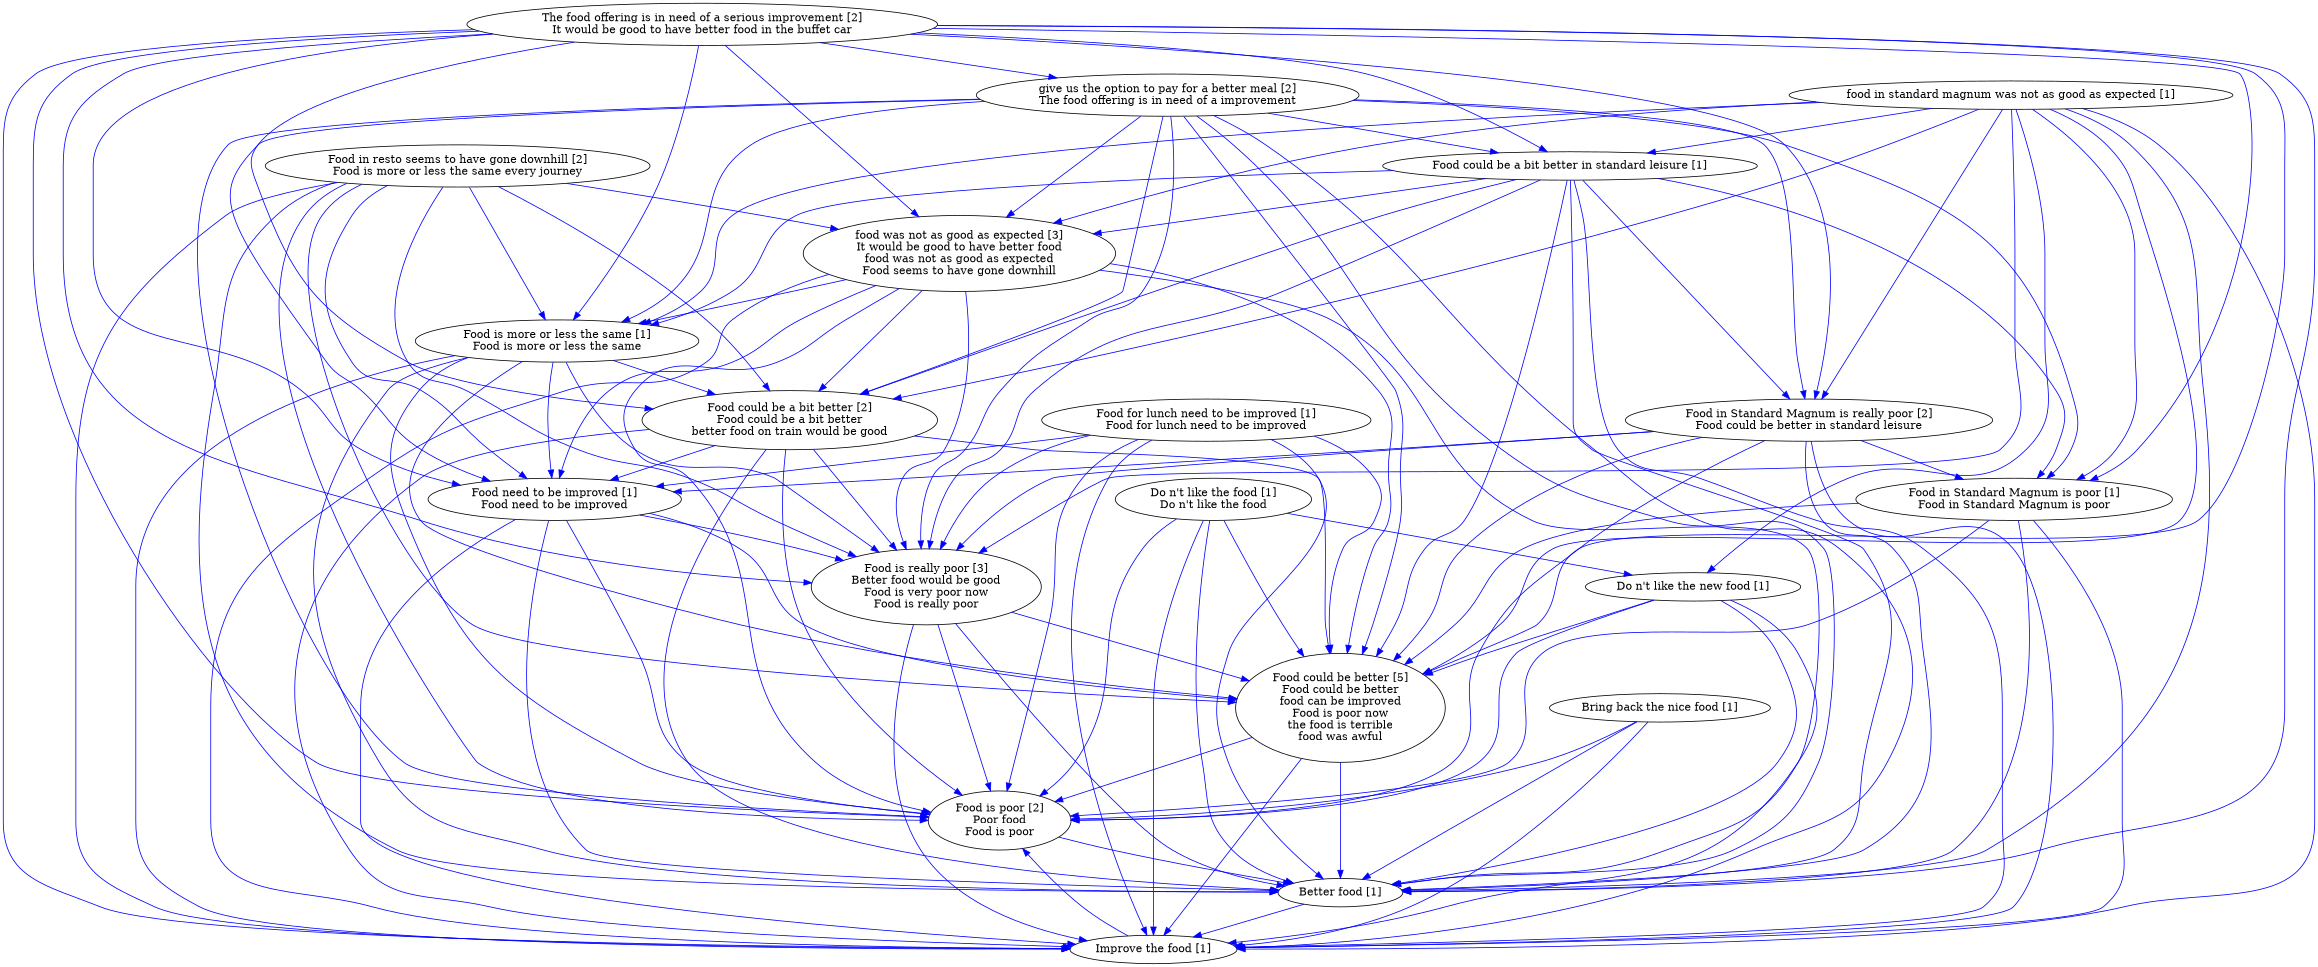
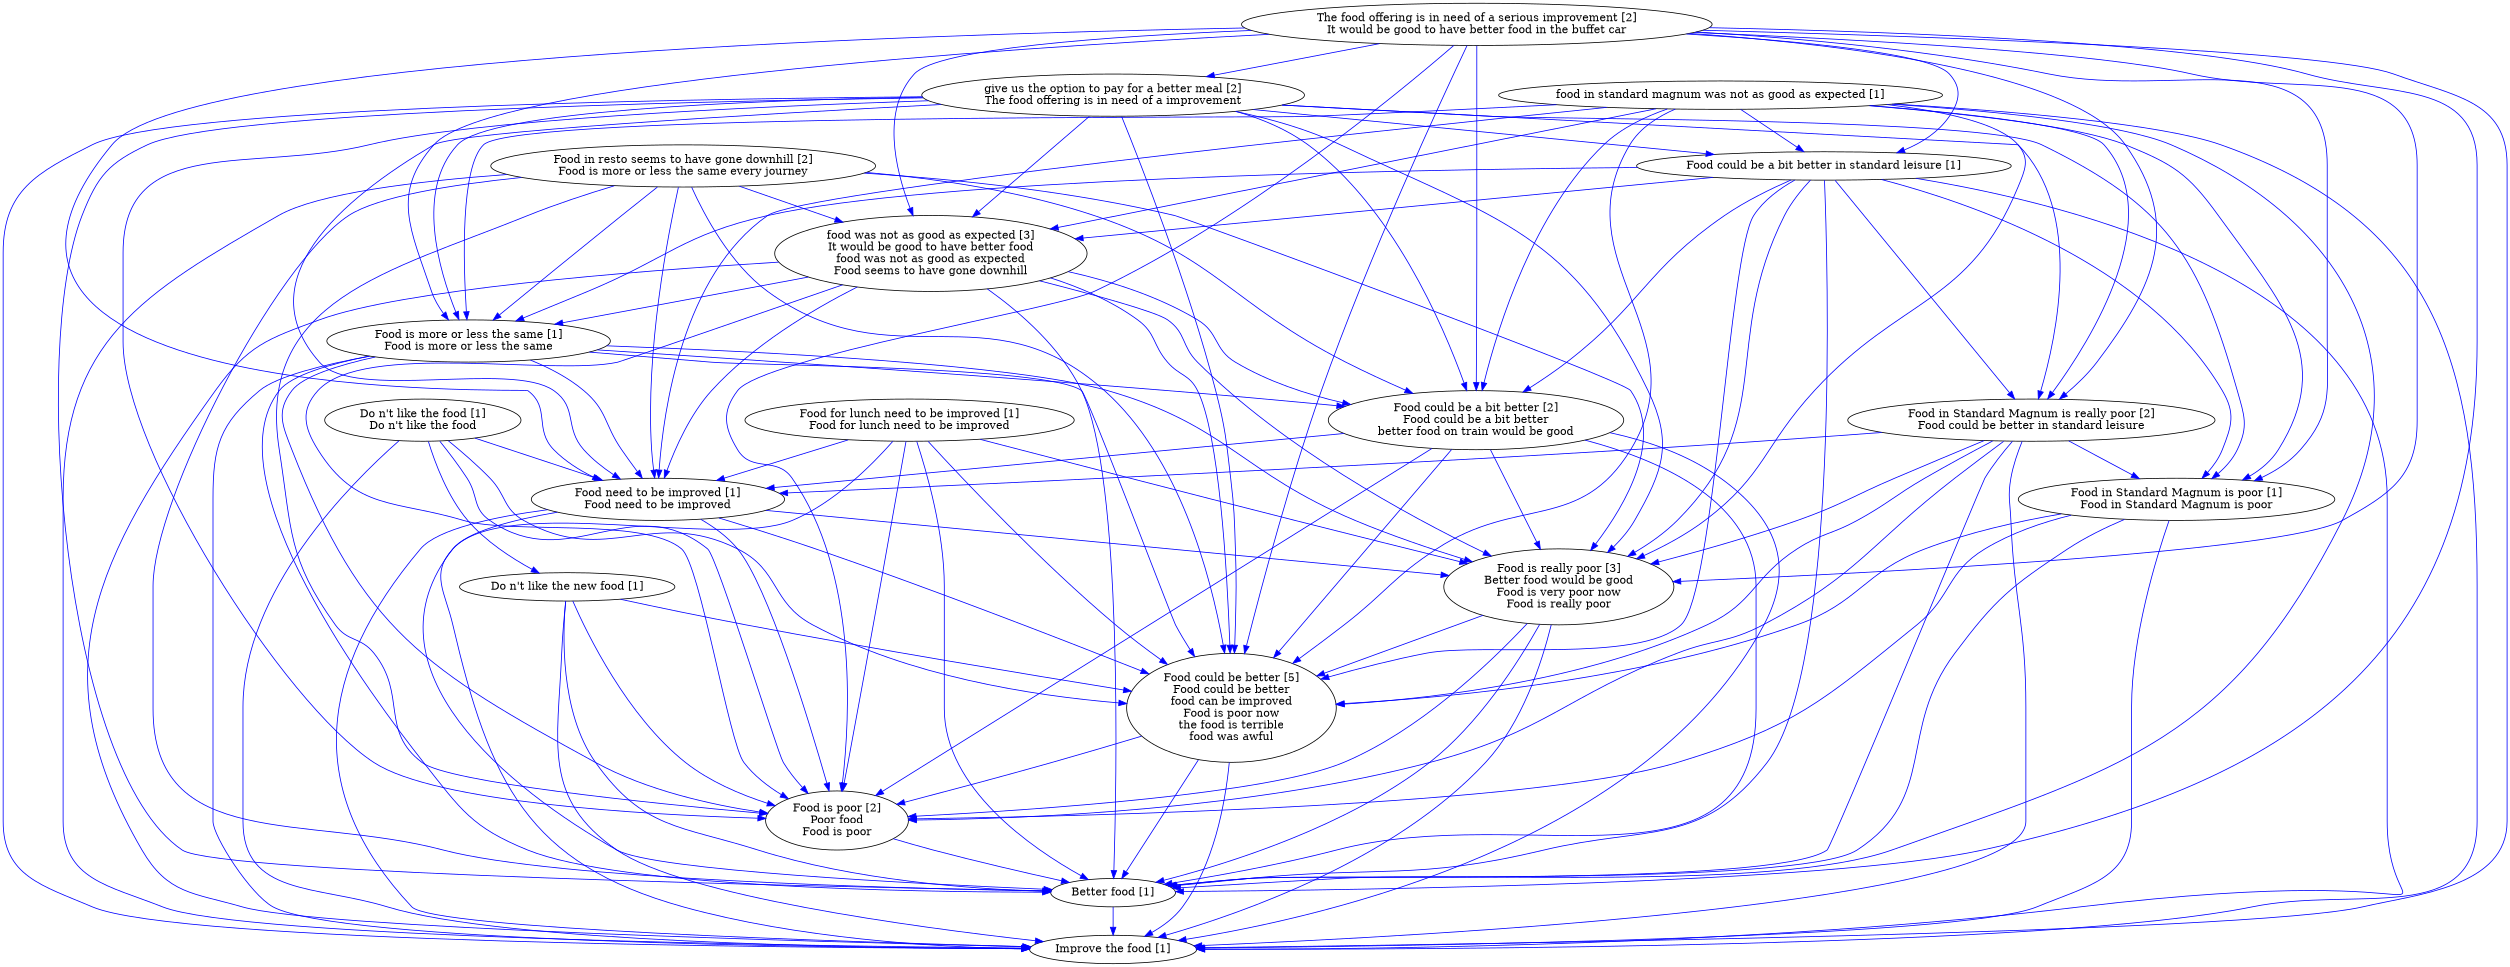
(2027, 449) -> (1045, 170)
(1660, 708) -> none
(1198, 720) -> (535, 458)
(1074, 900) -> none
